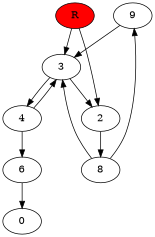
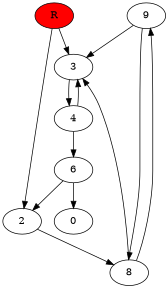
(79, 90) -> (50, 193)
none -> (140, 141)
